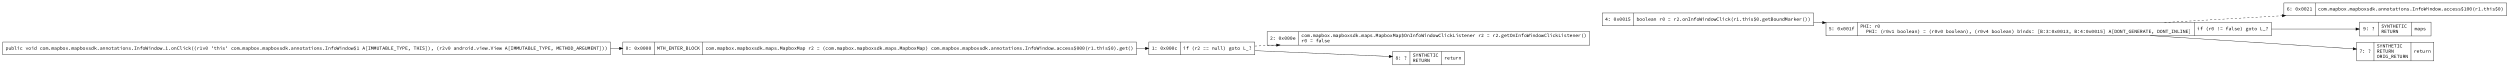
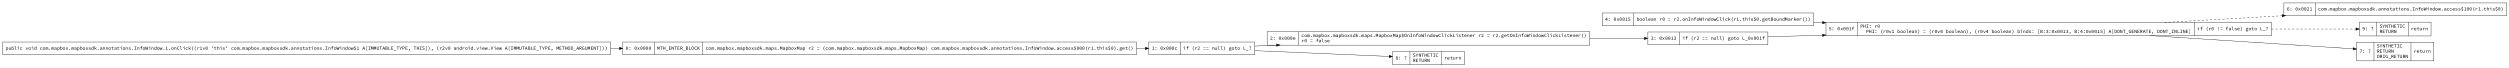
(2314, 29) -> (2314, 29)
(2420, 29) -> (2420, 29)
none -> (1708, 38)
(1266, 46) -> (1266, 46)
